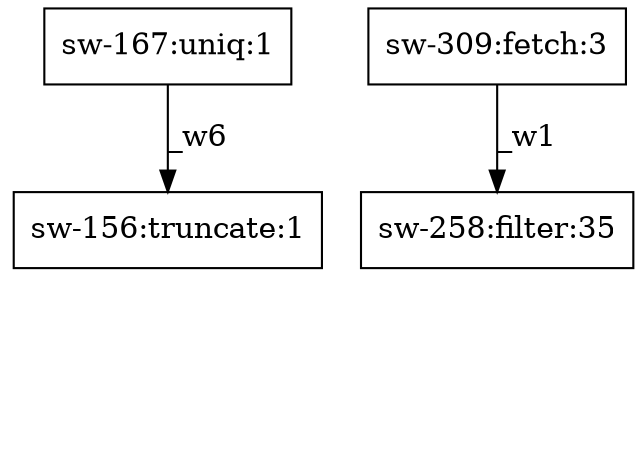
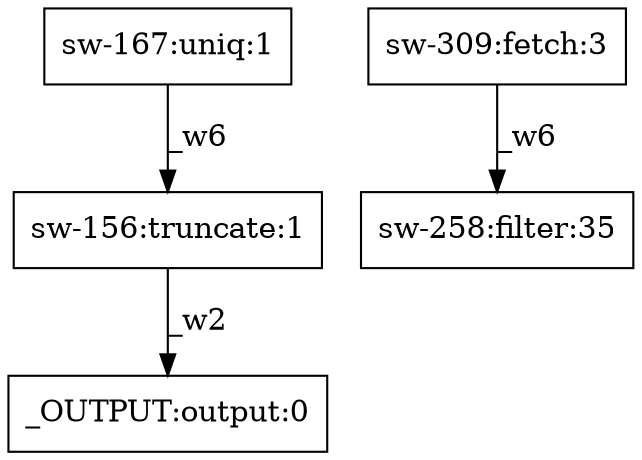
(527, 138) -> (527, 138)
none -> (168, 414)
